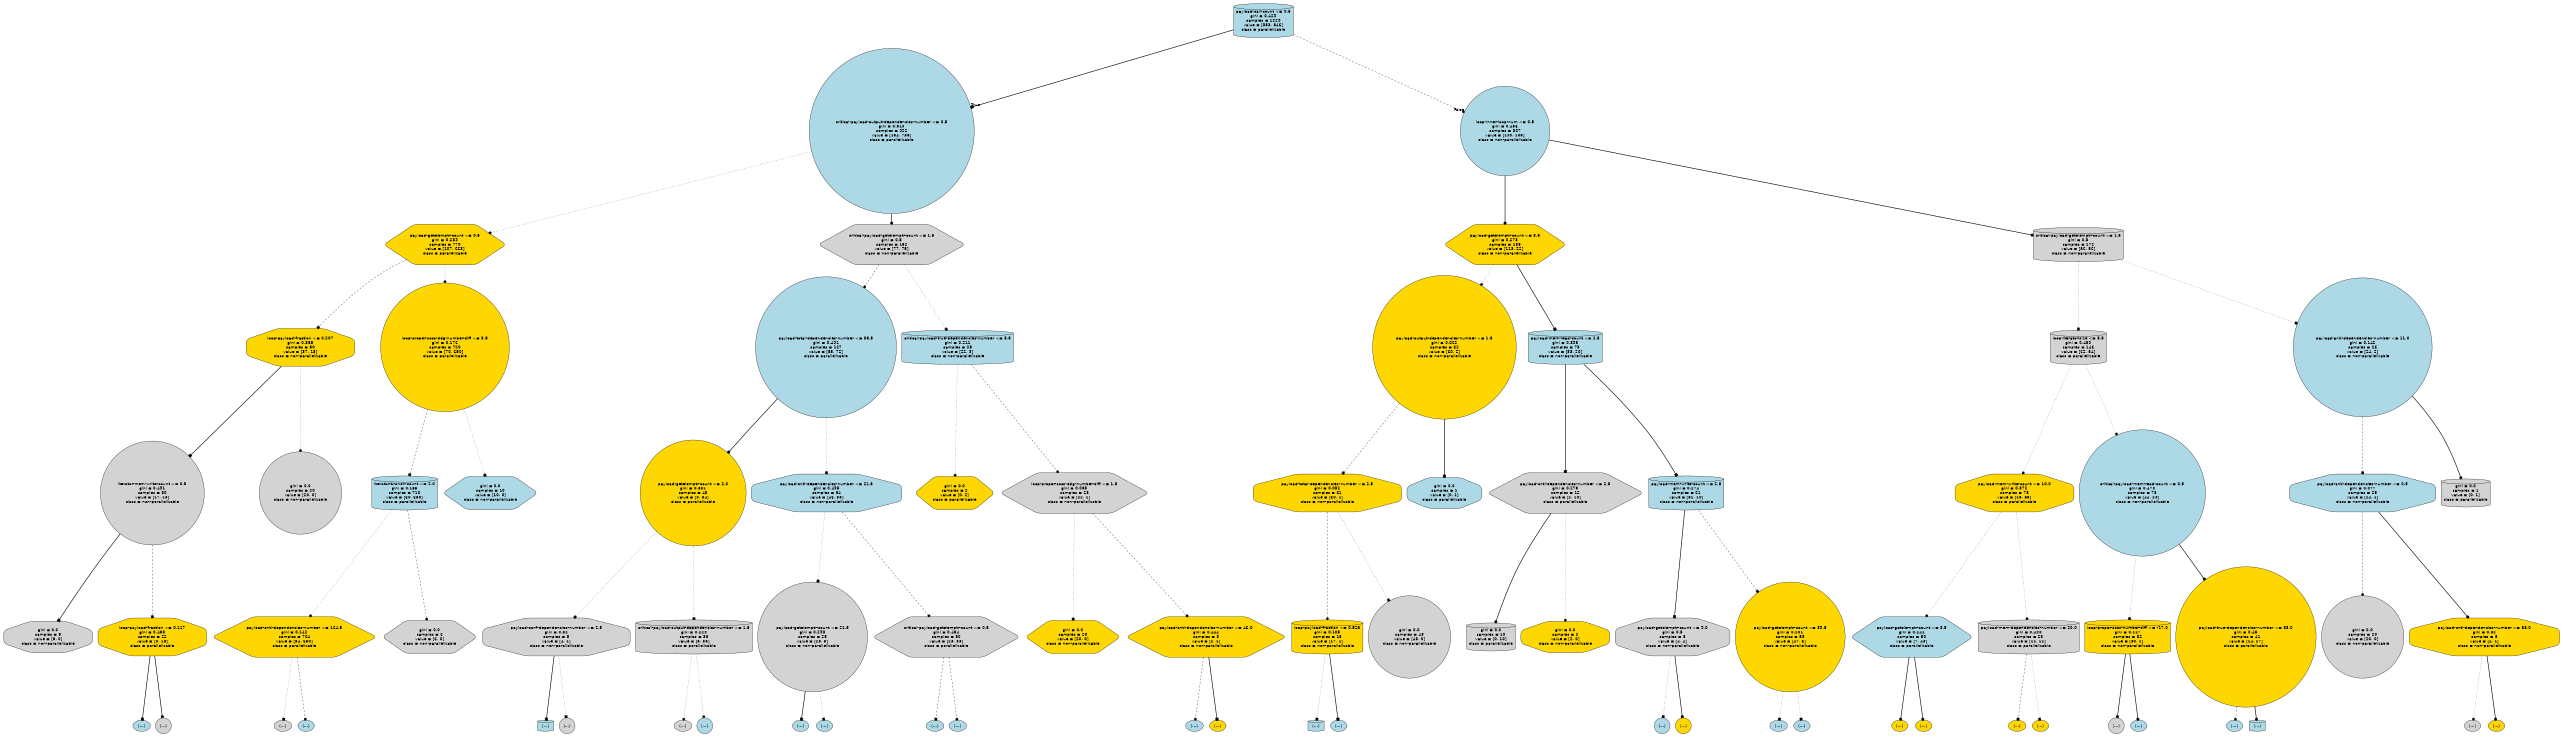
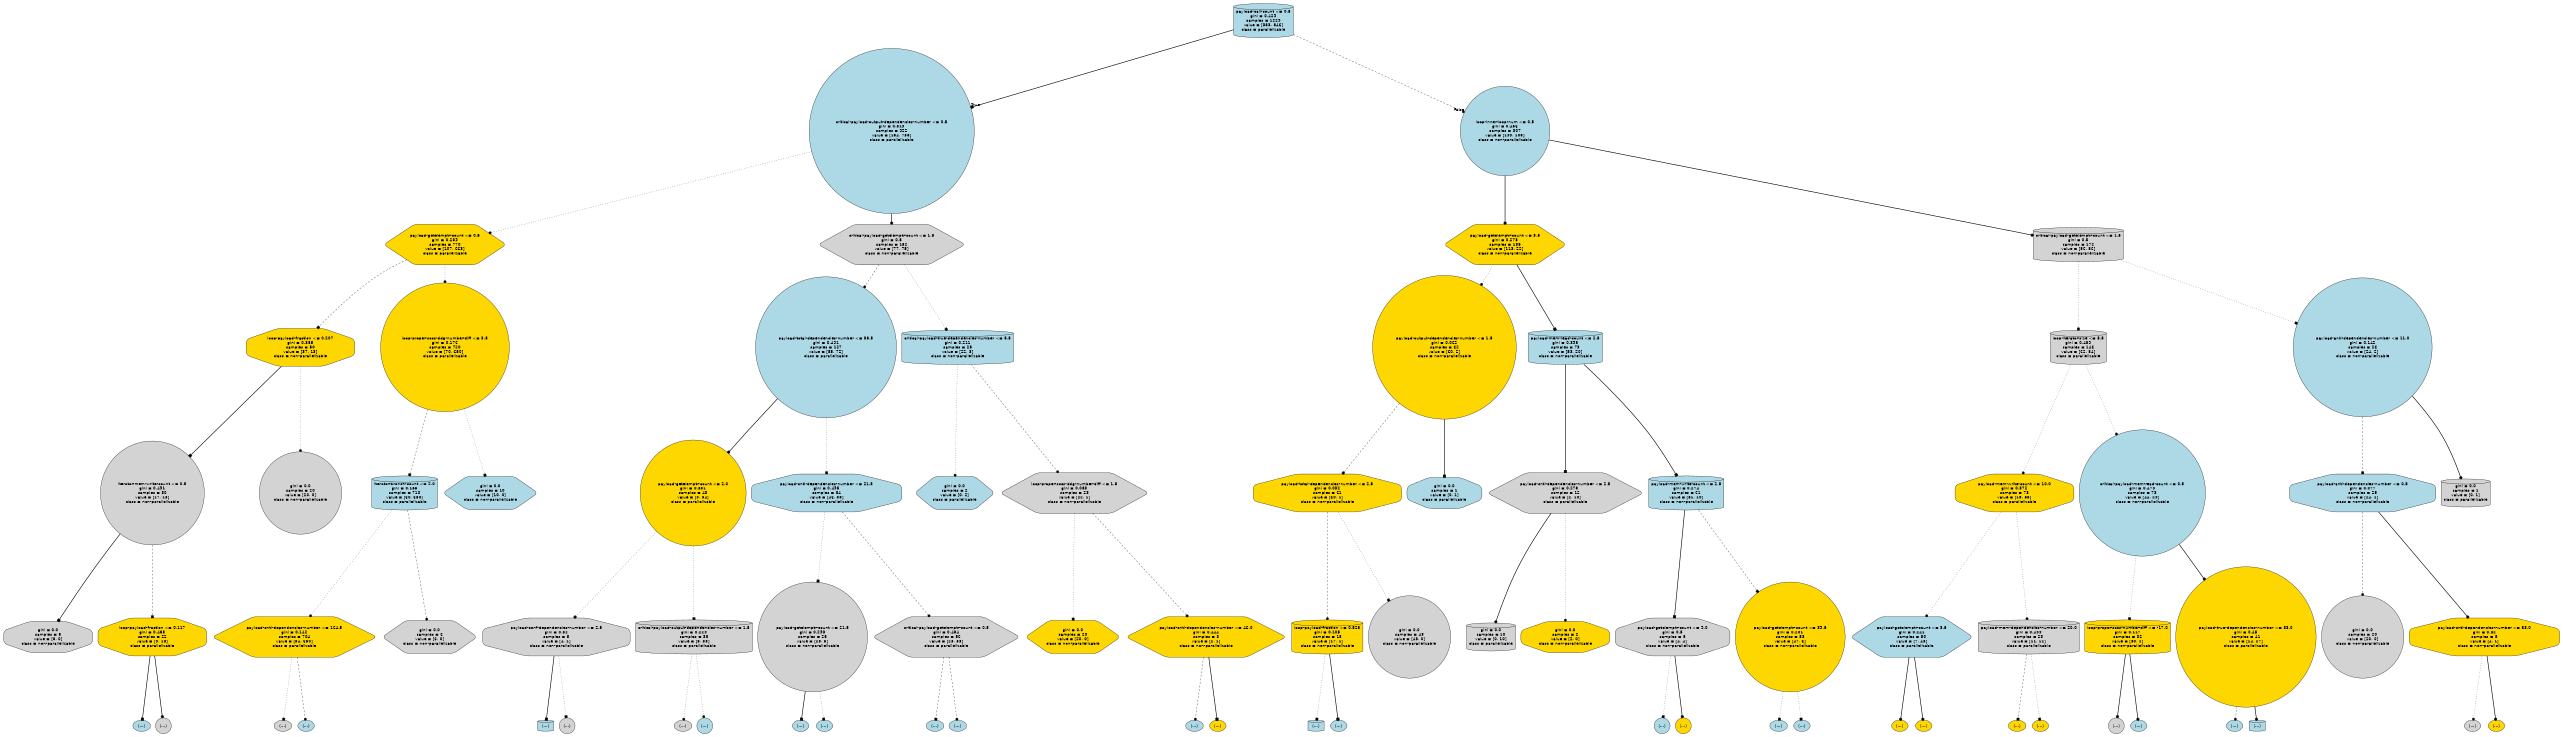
(955, 493) -> (955, 493)
